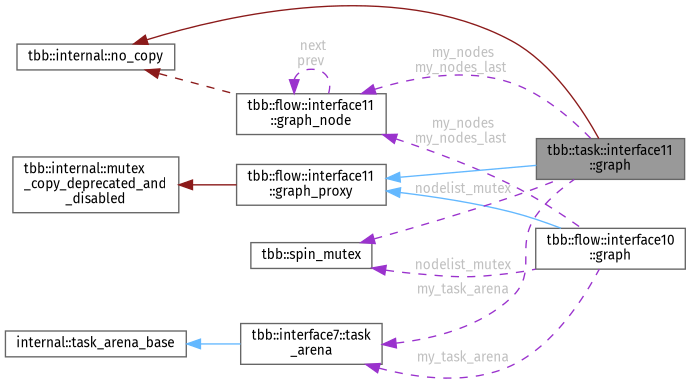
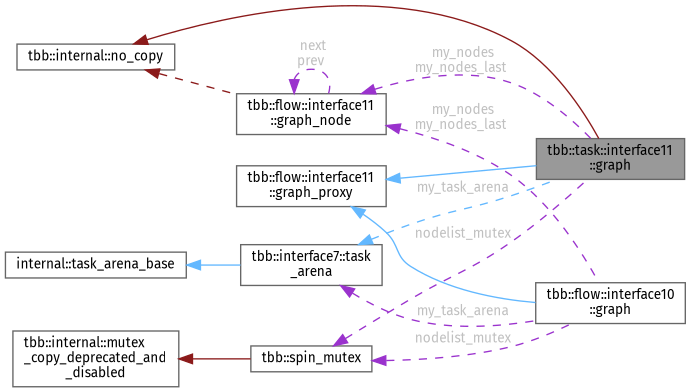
(215, 185) -> (222, 359)
(516, 292) -> (464, 209)
